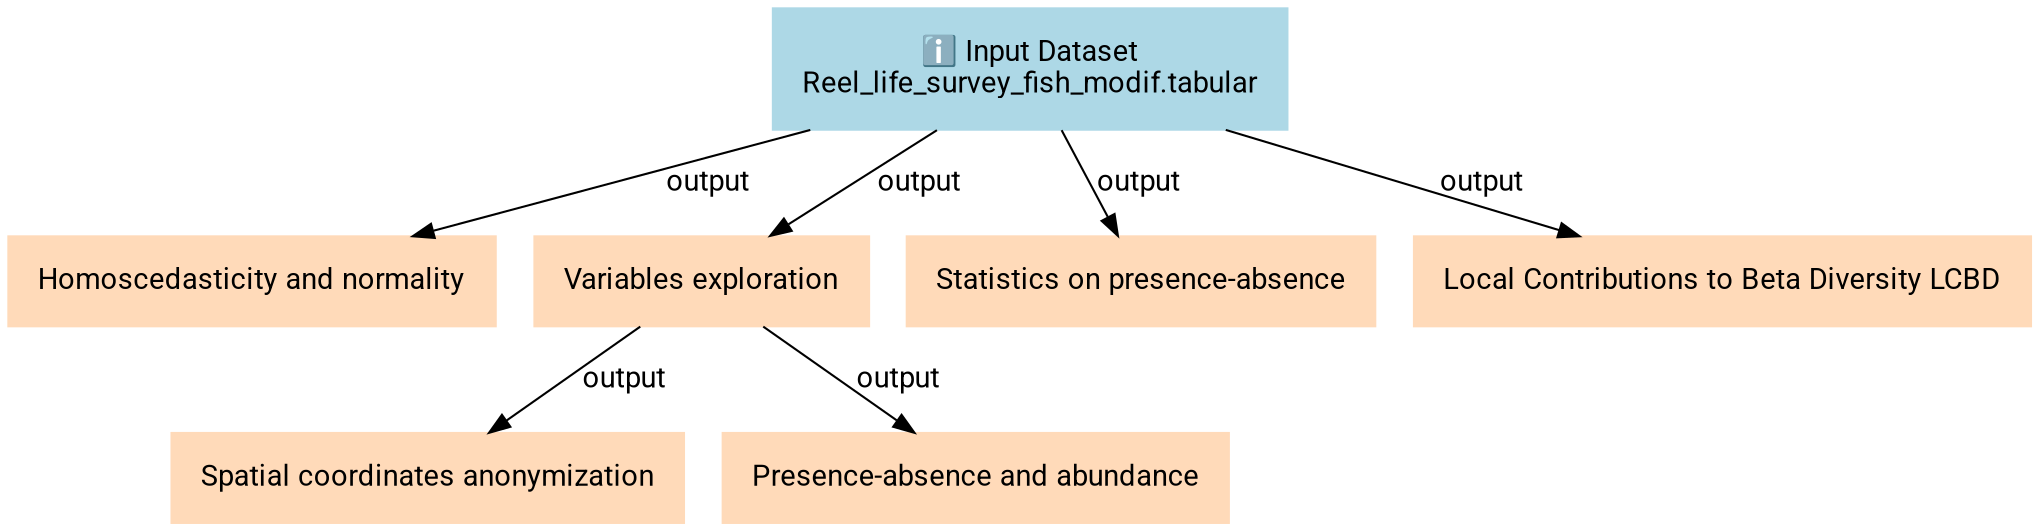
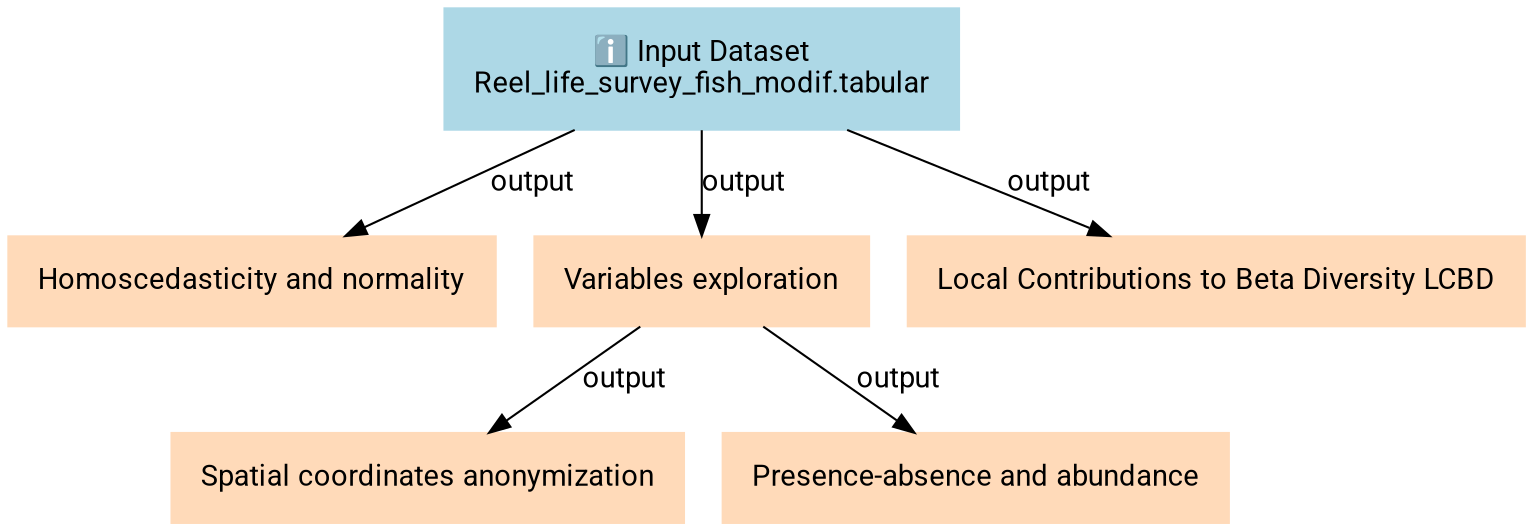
(1141, 281) -> none
